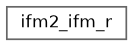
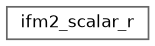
(67, 23) -> (78, 23)
